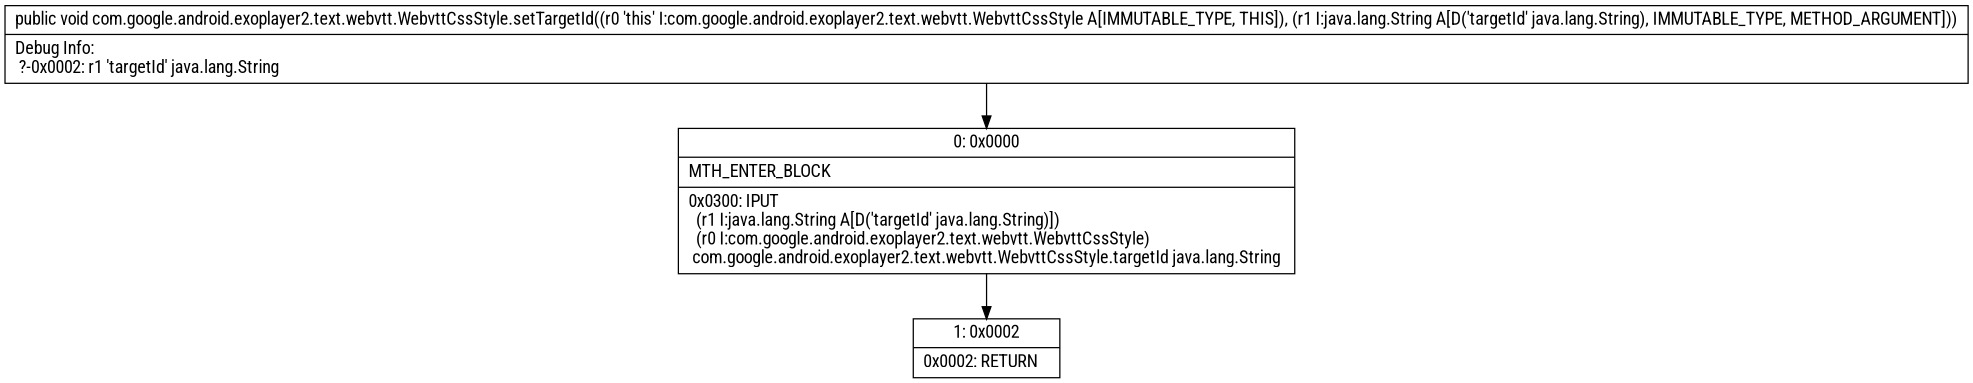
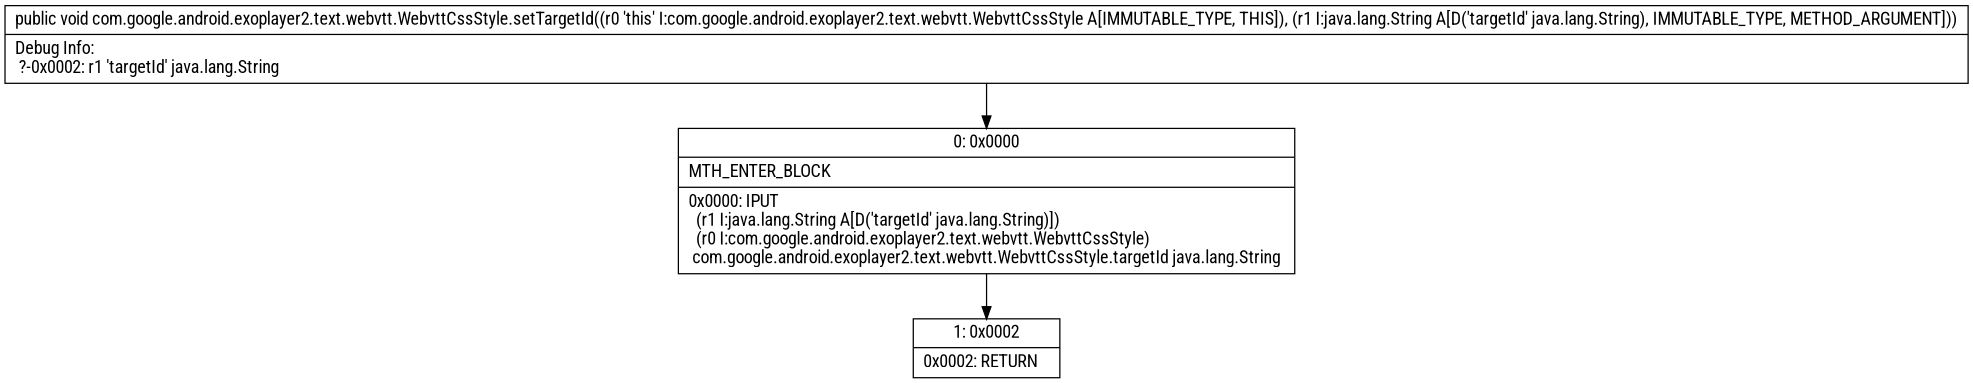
(737, 202) -> (737, 202)
